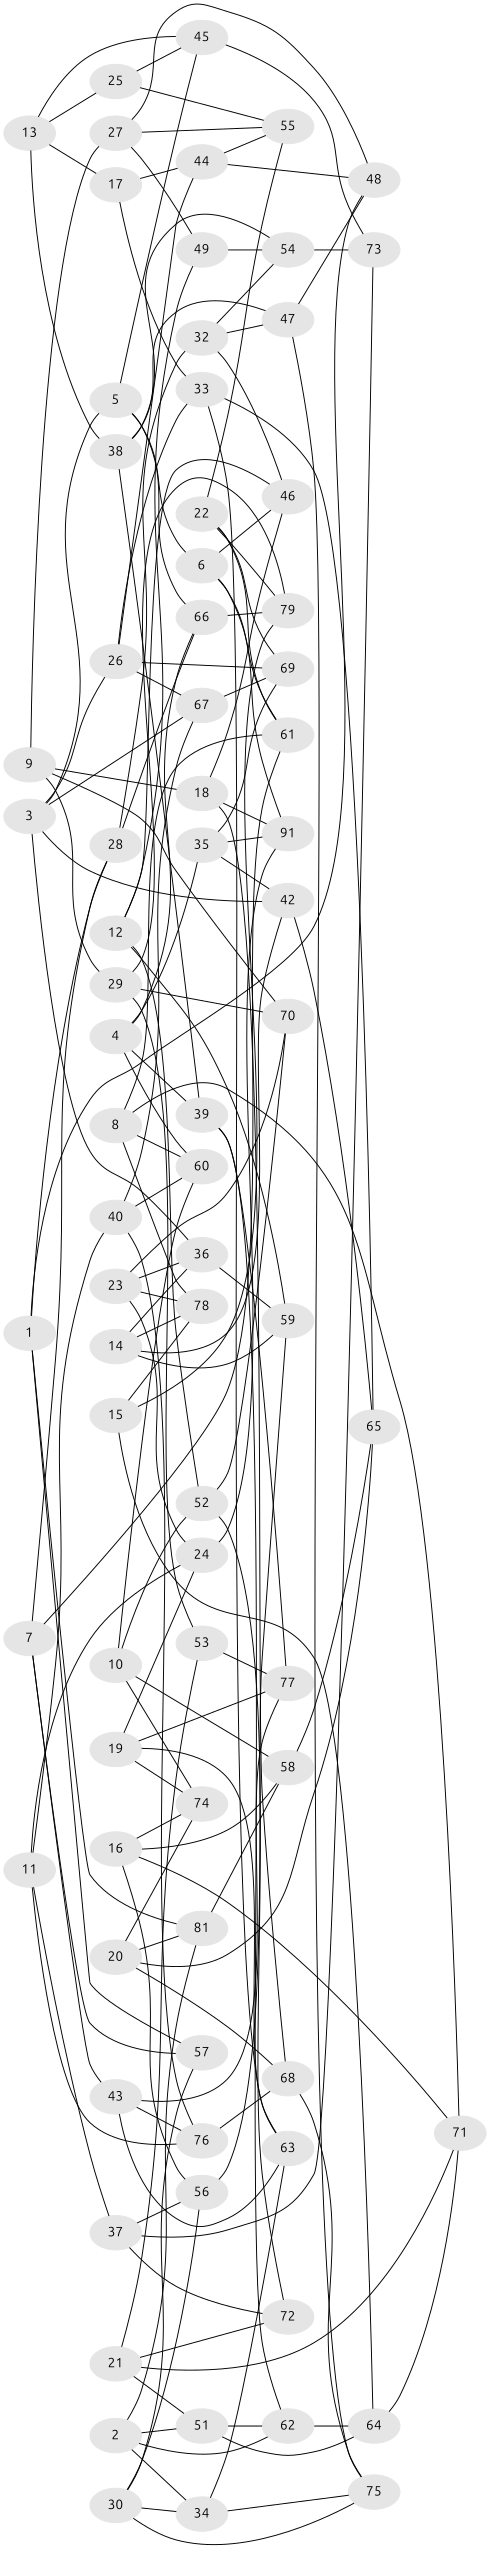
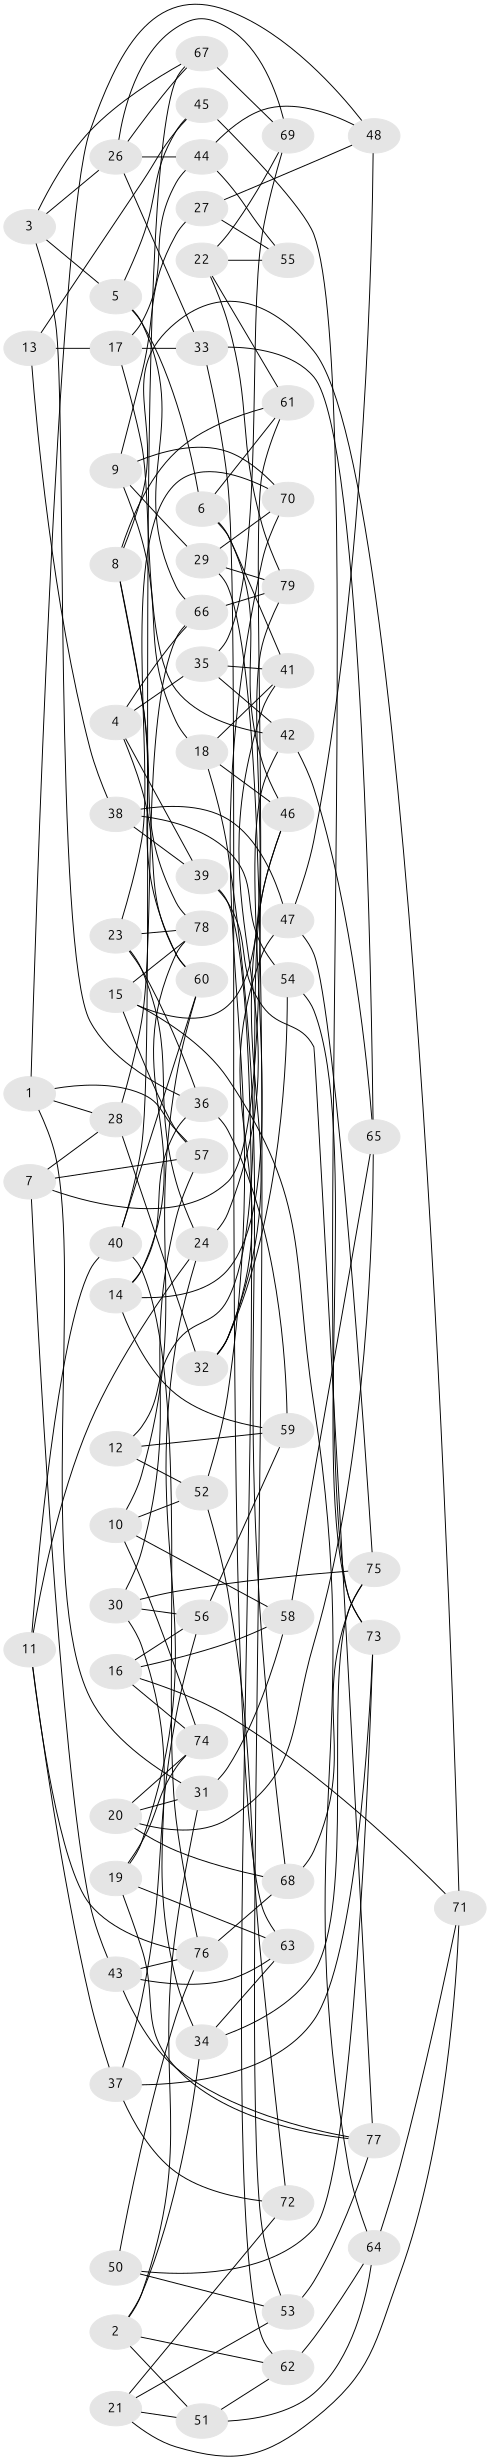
(116, 82) -> none
(202, 250) -> none
(288, 834) -> (288, 671)
(144, 889) -> (151, 577)
none -> (151, 1079)
(202, 1928) -> (202, 1793)
none -> (116, 2268)
